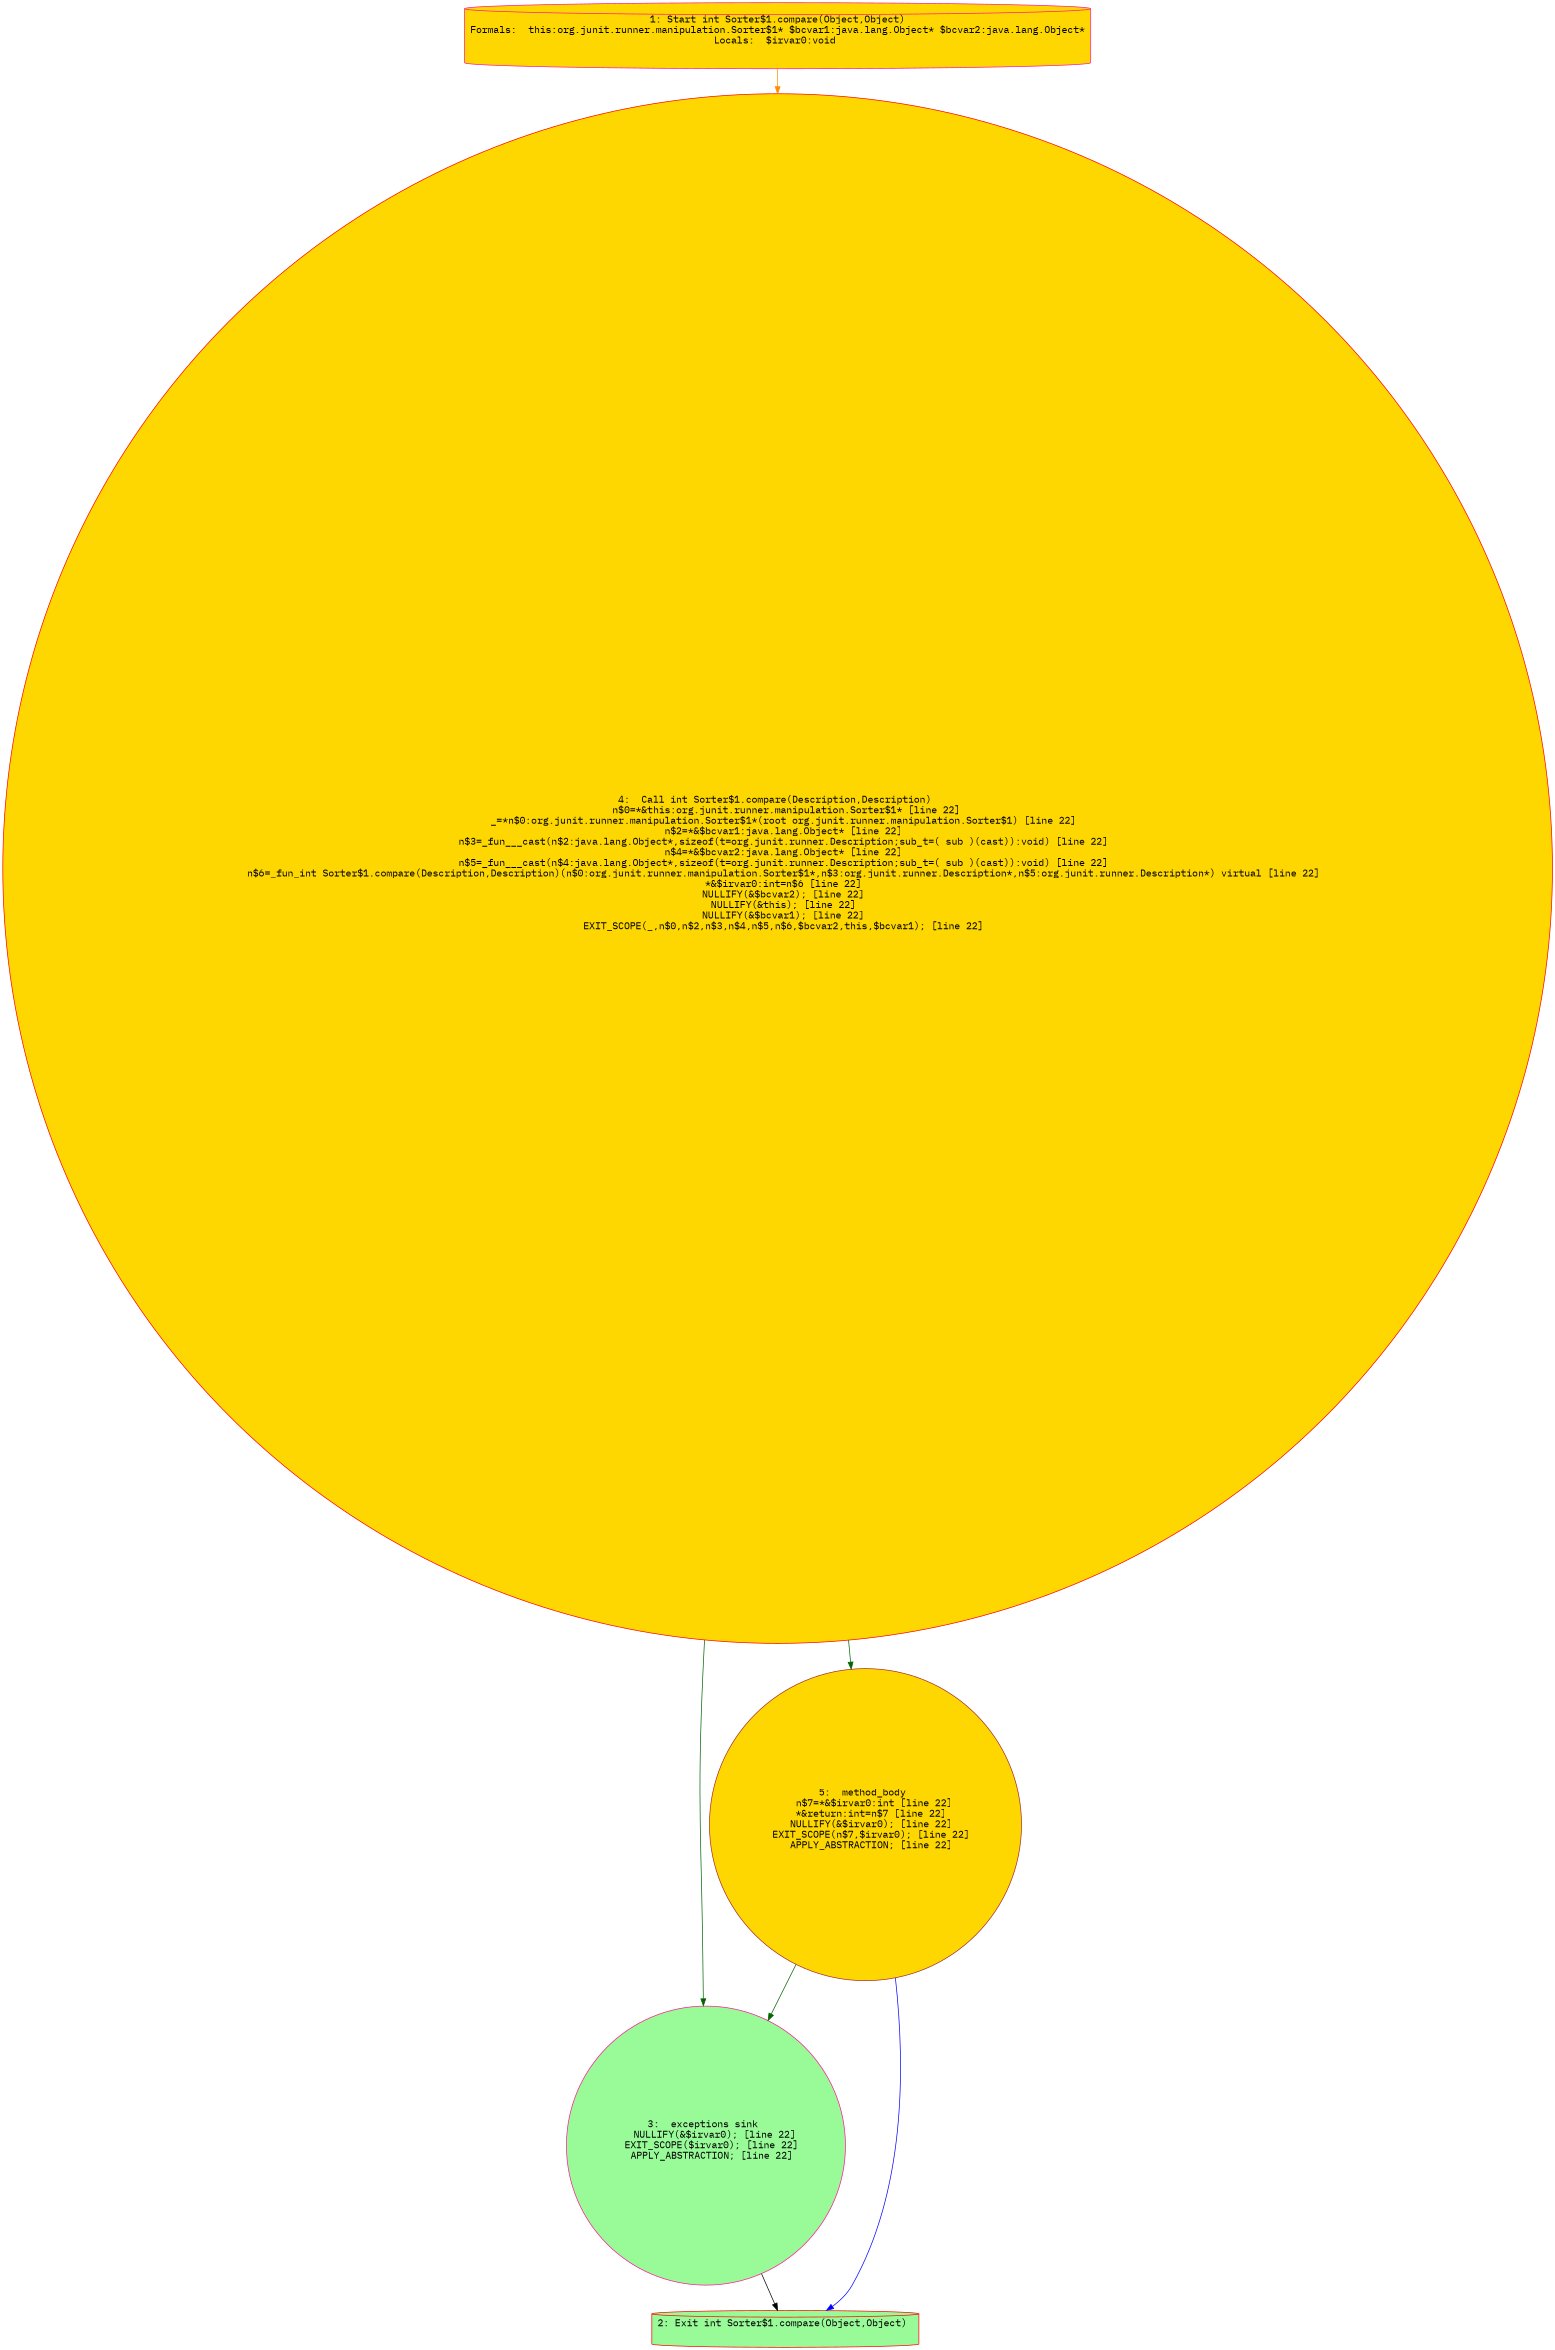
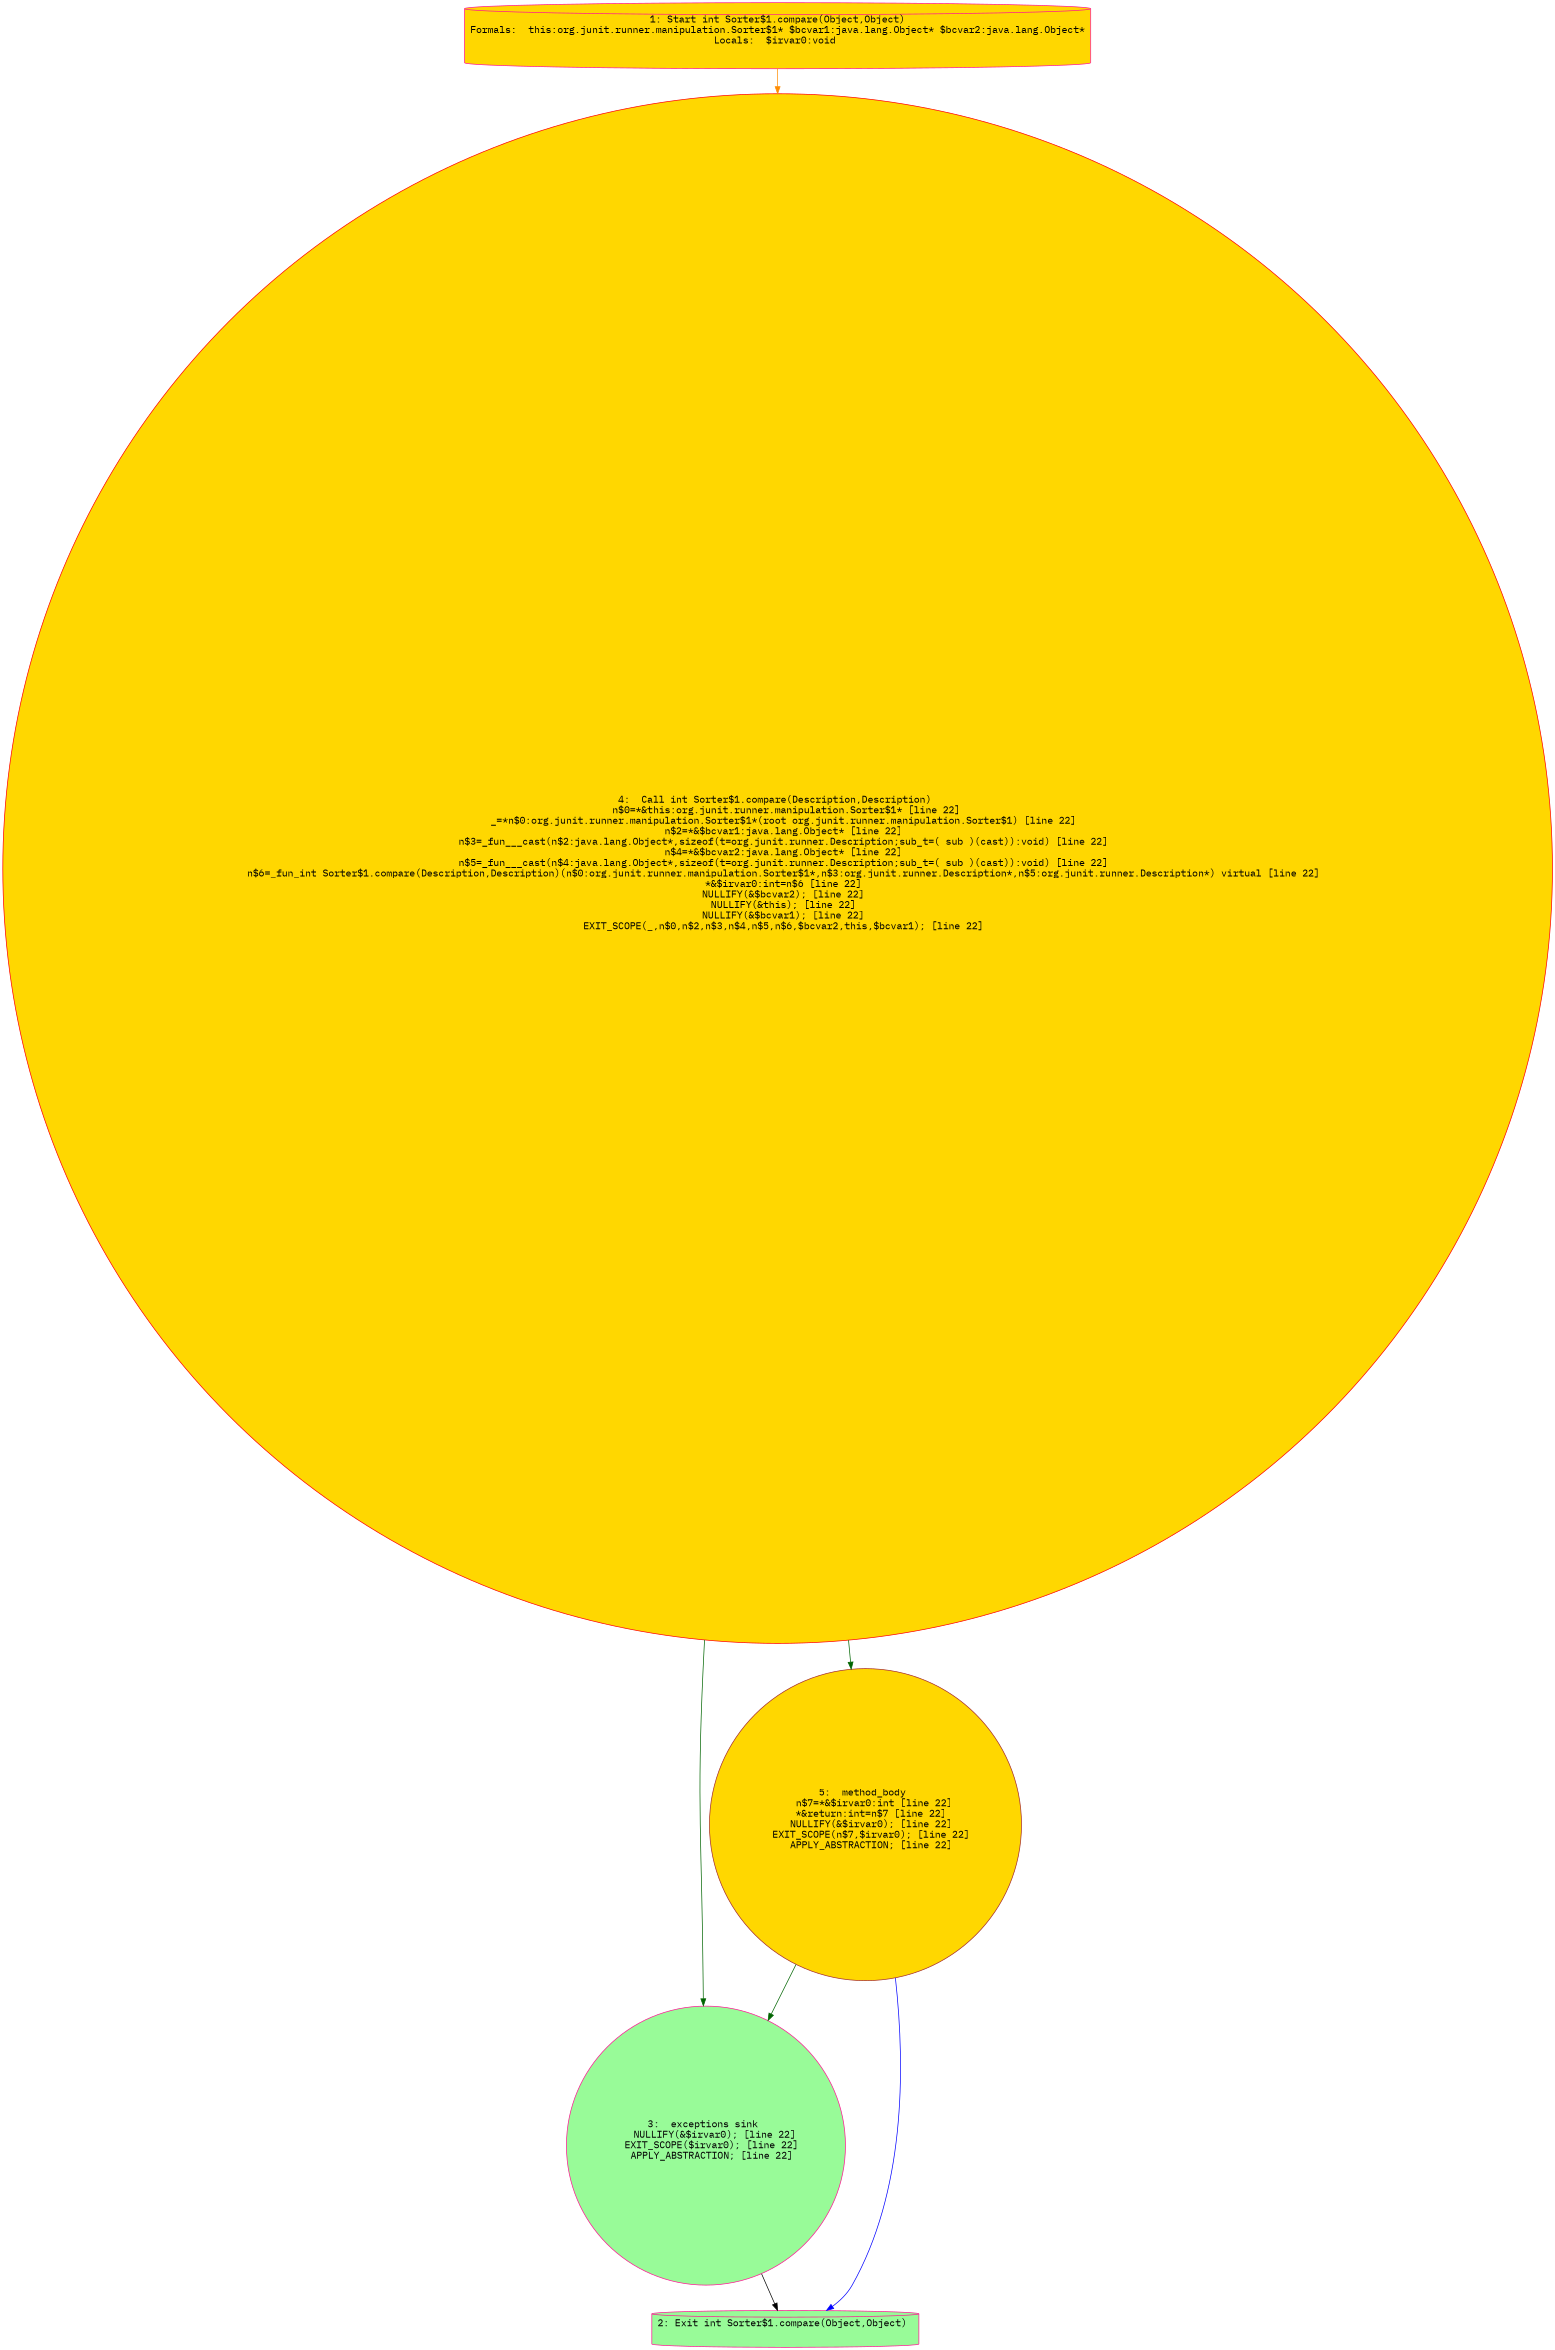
(785, 2329) -> (785, 2329)
